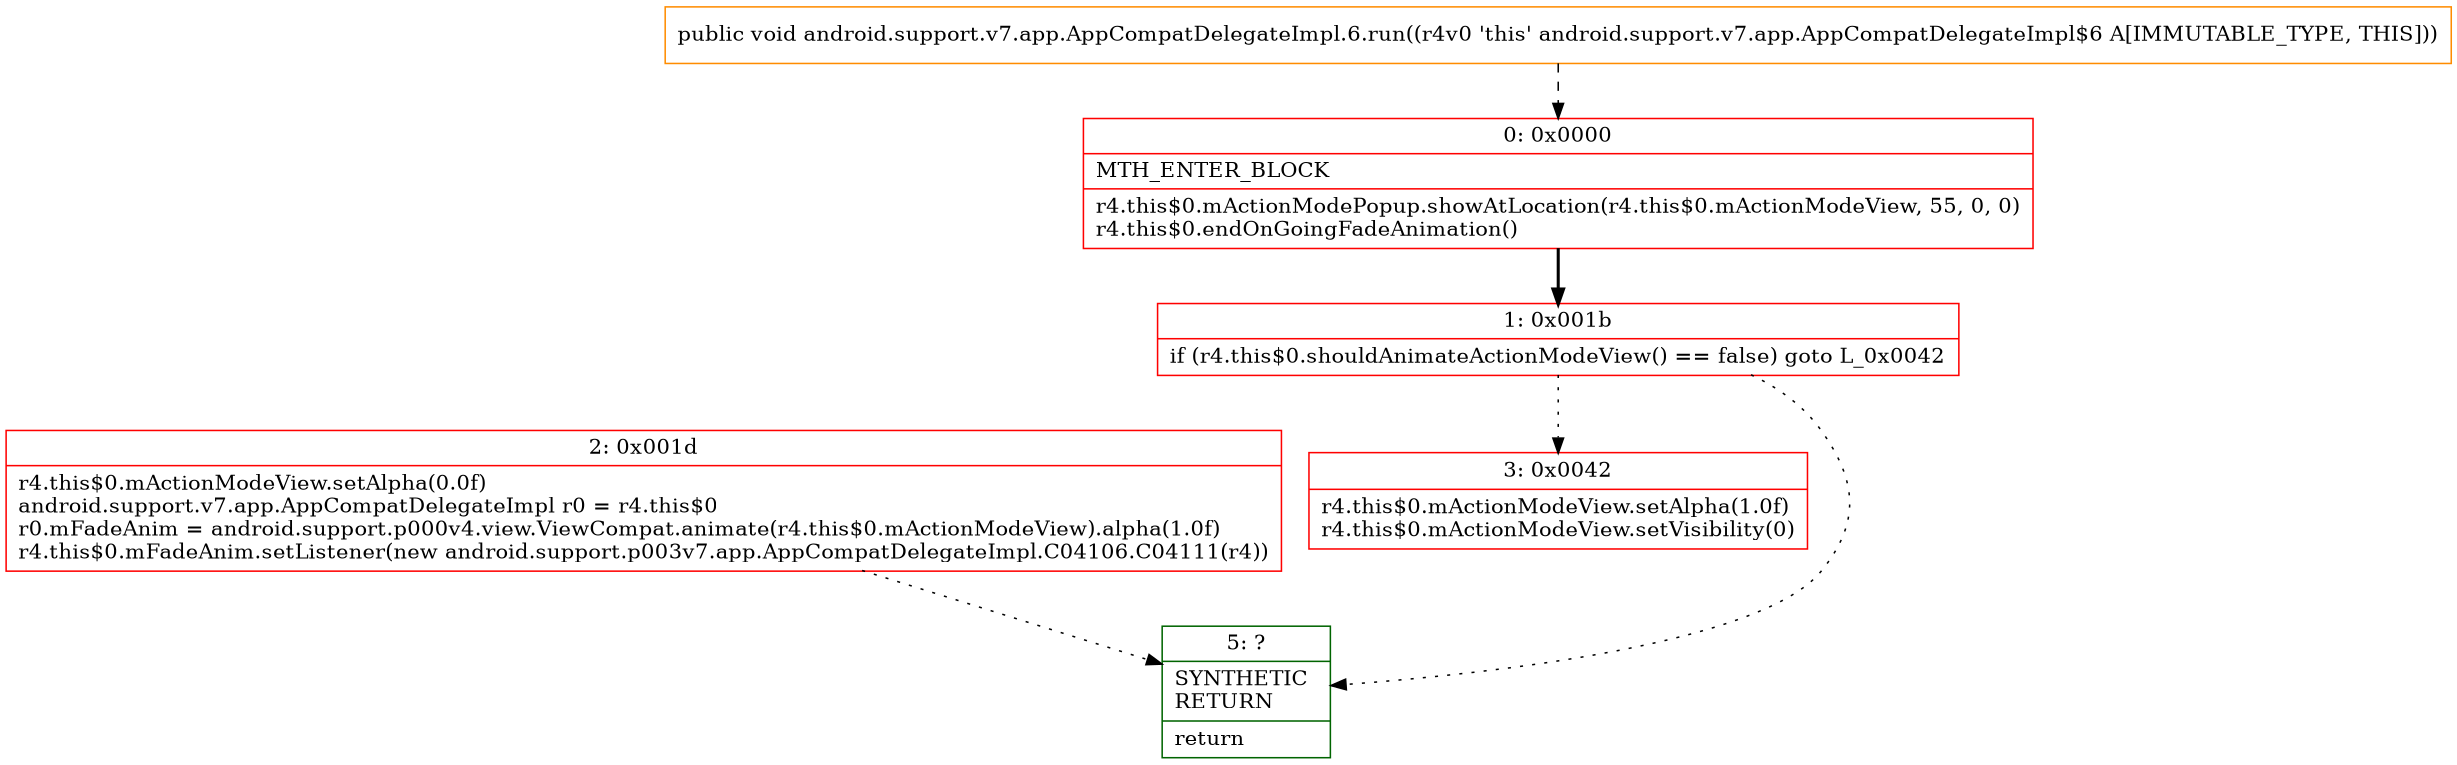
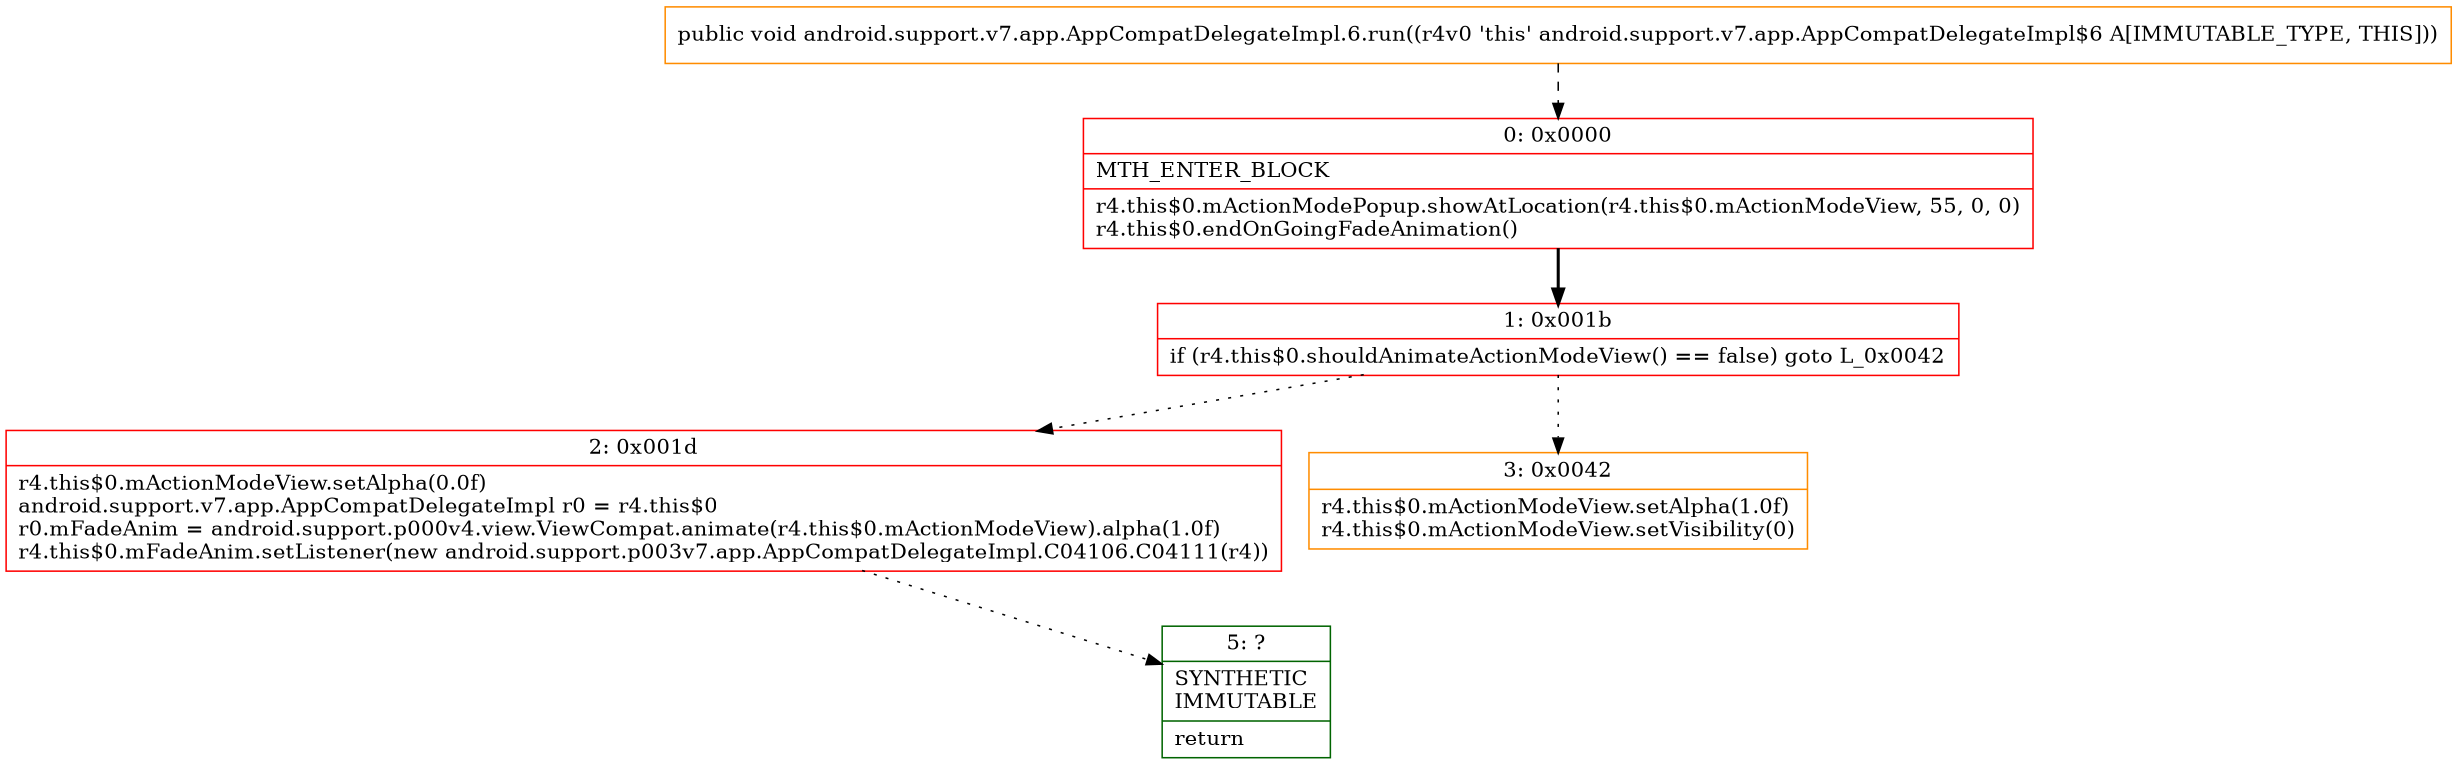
(1558, 501) -> (1558, 501)
(1711, 628) -> (1208, 402)
(1224, 702) -> (1246, 702)
